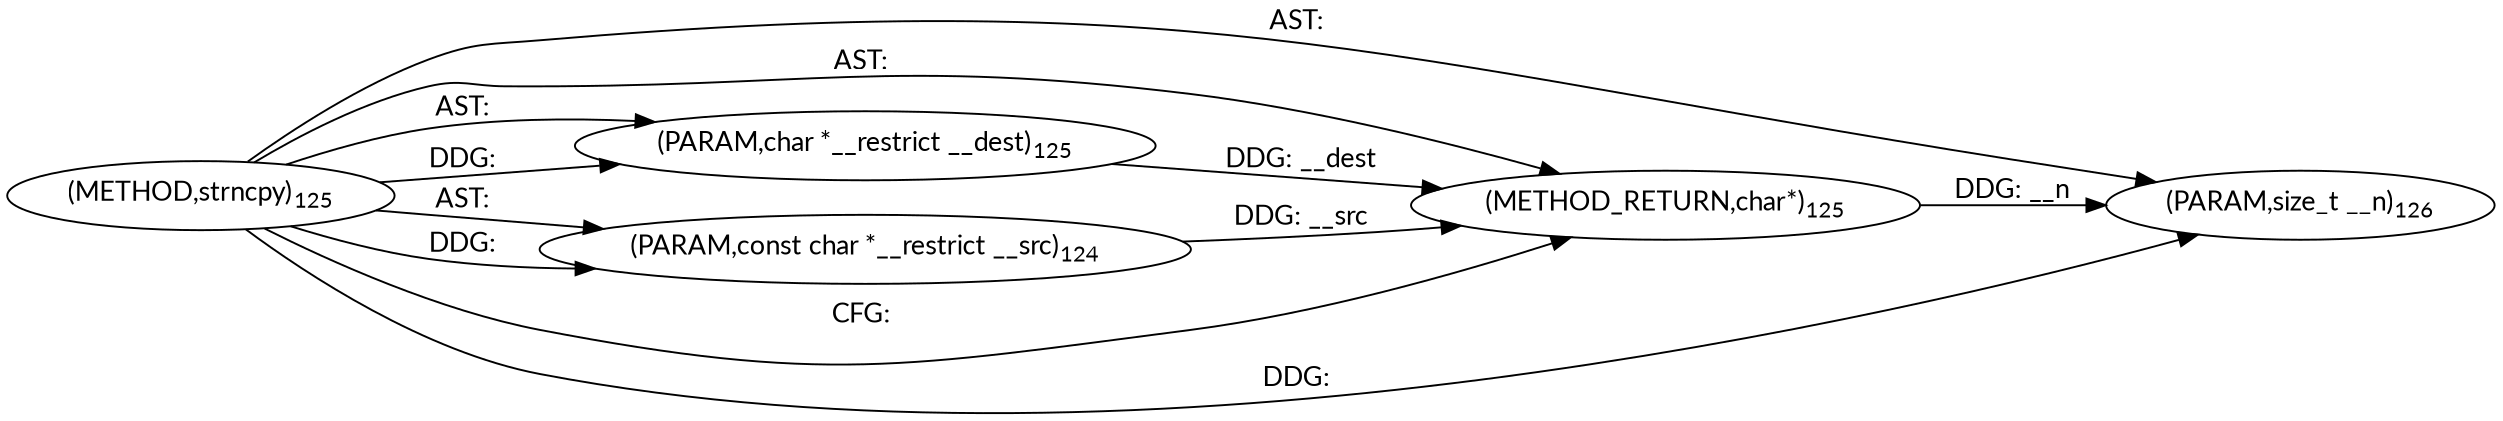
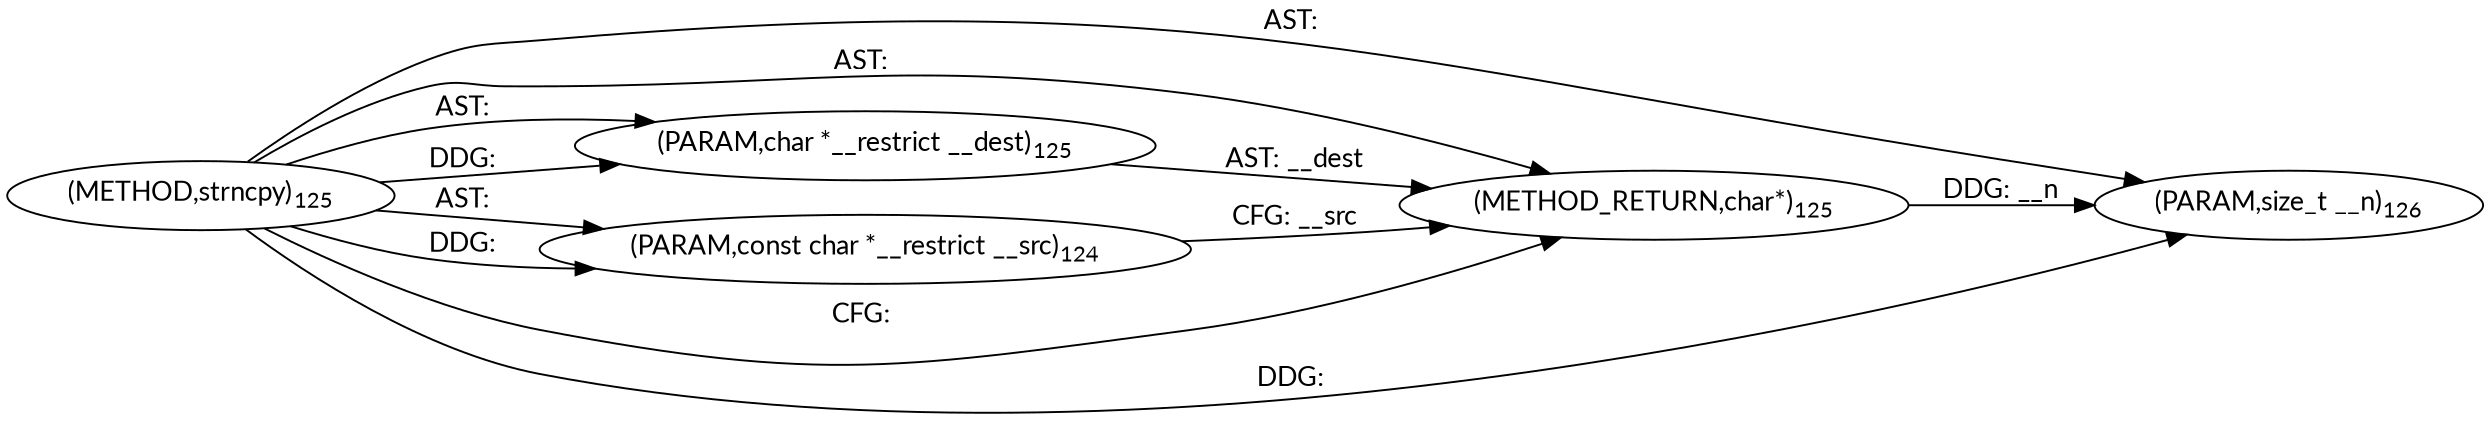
(1301, 160) -> (1295, 160)
(1301, 218) -> (1295, 218)
